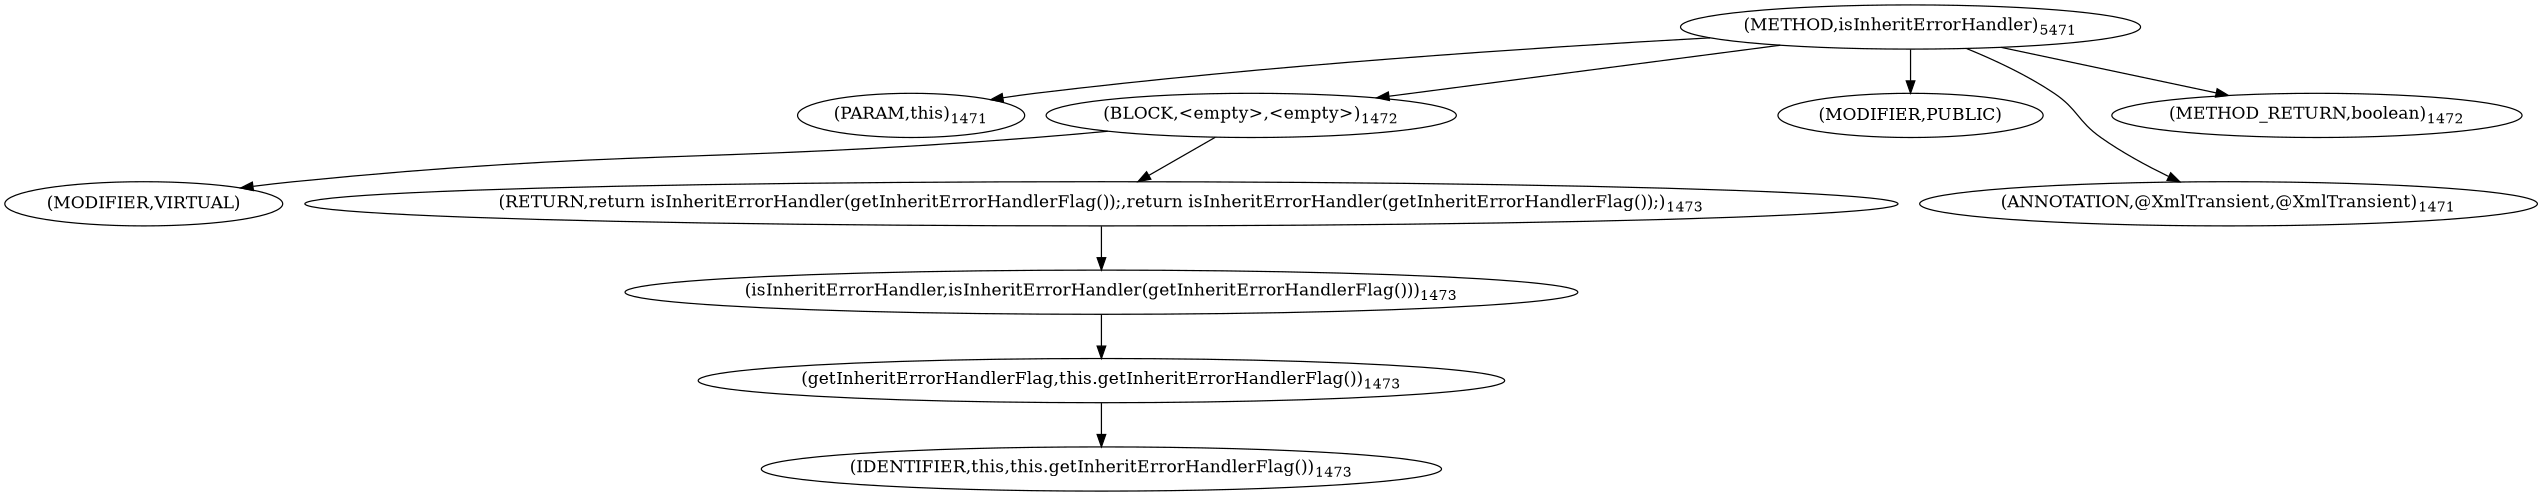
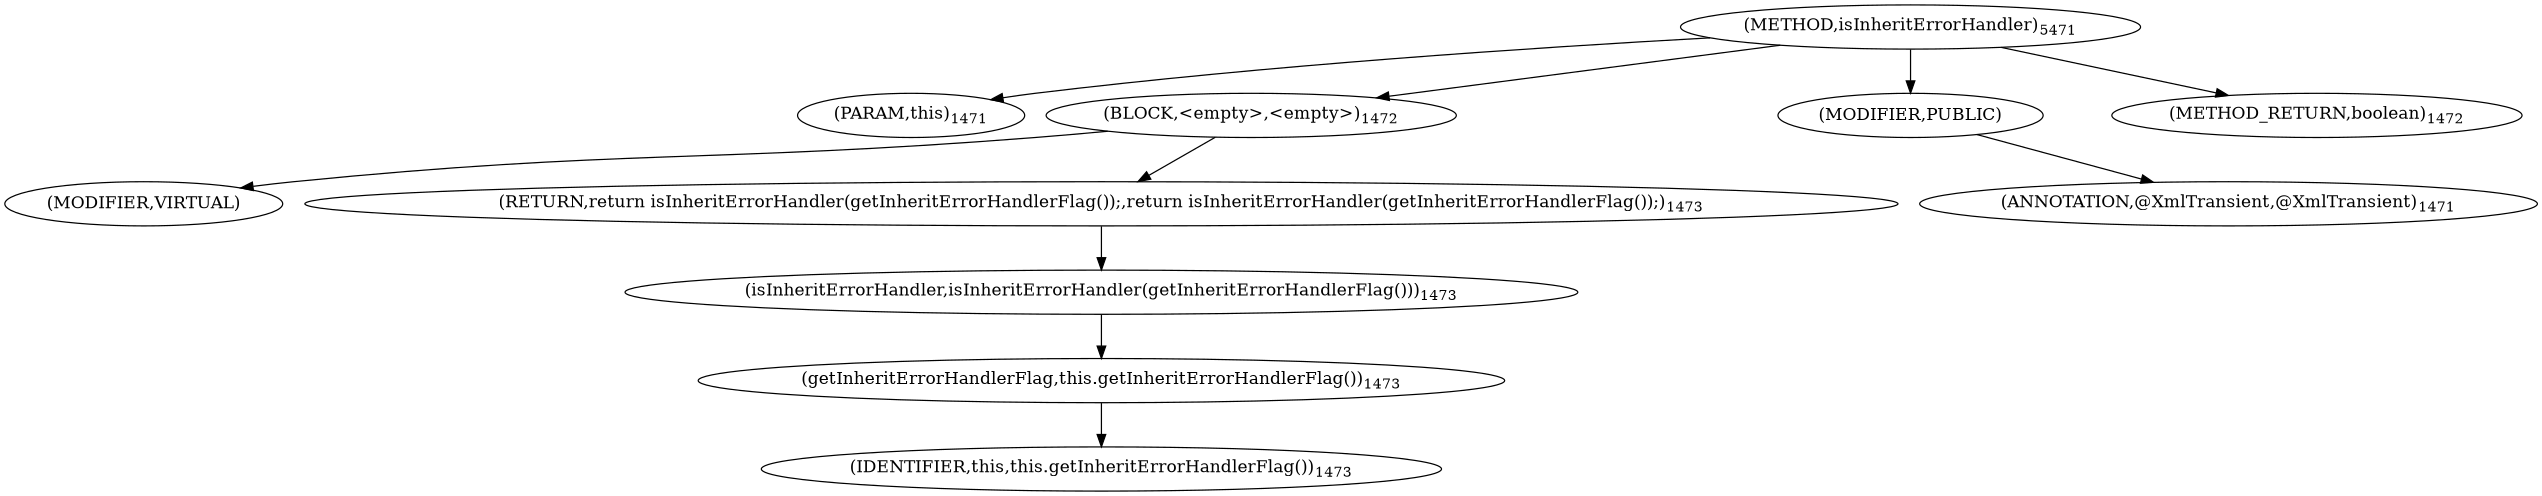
(2071, 108) -> (2059, 157)
